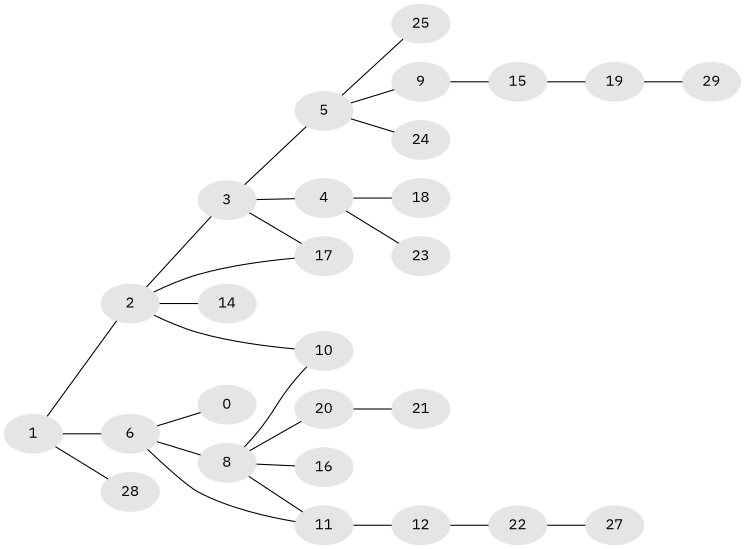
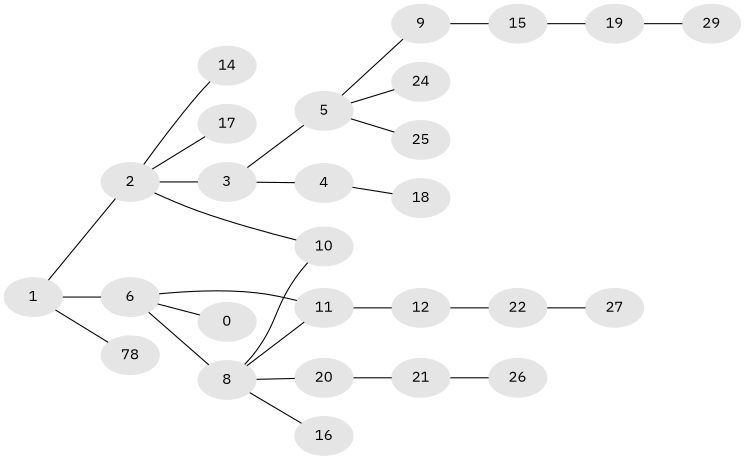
(276, 228) -> none
(421, 256) -> none
none -> (518, 378)
(130, 492) -> (130, 355)
